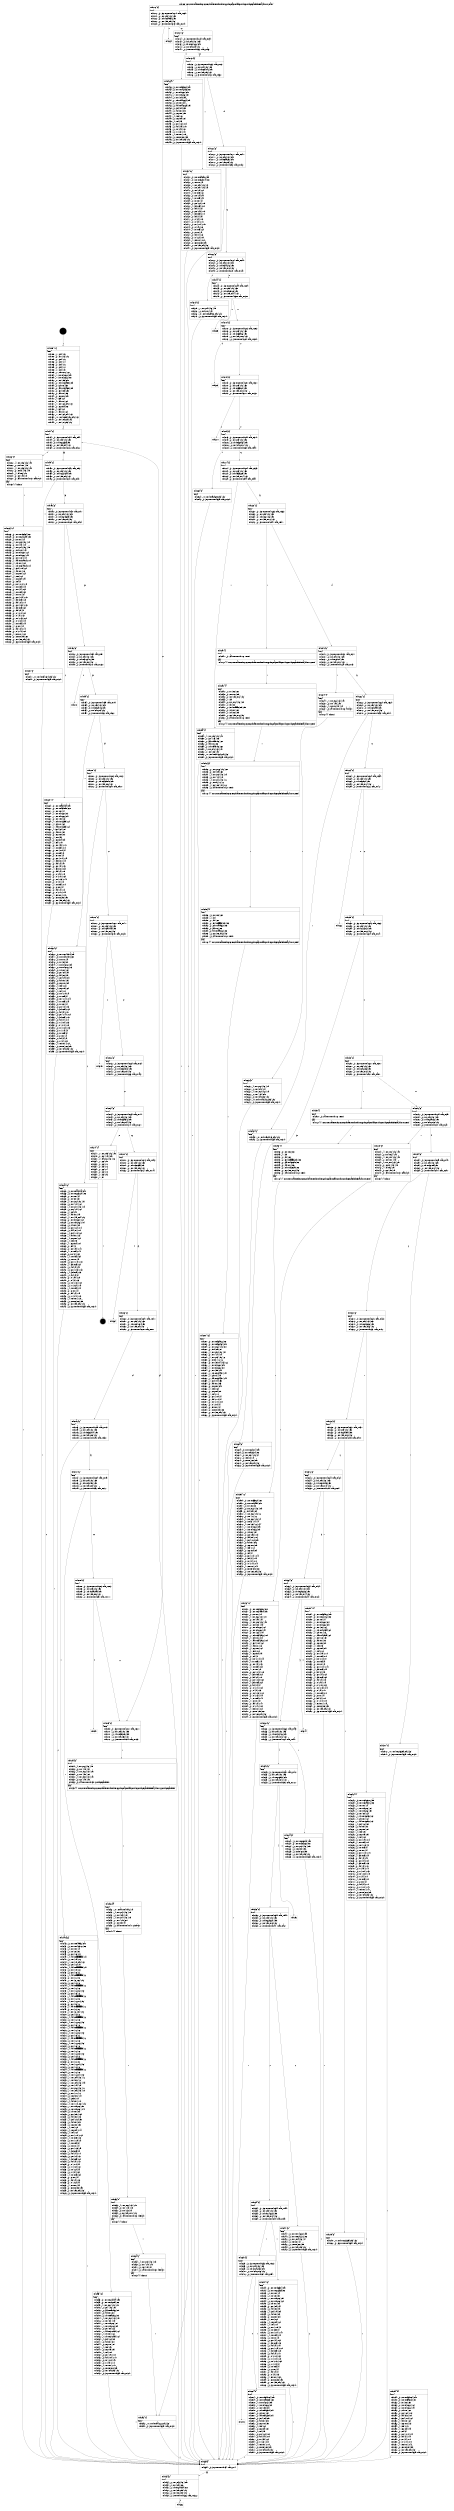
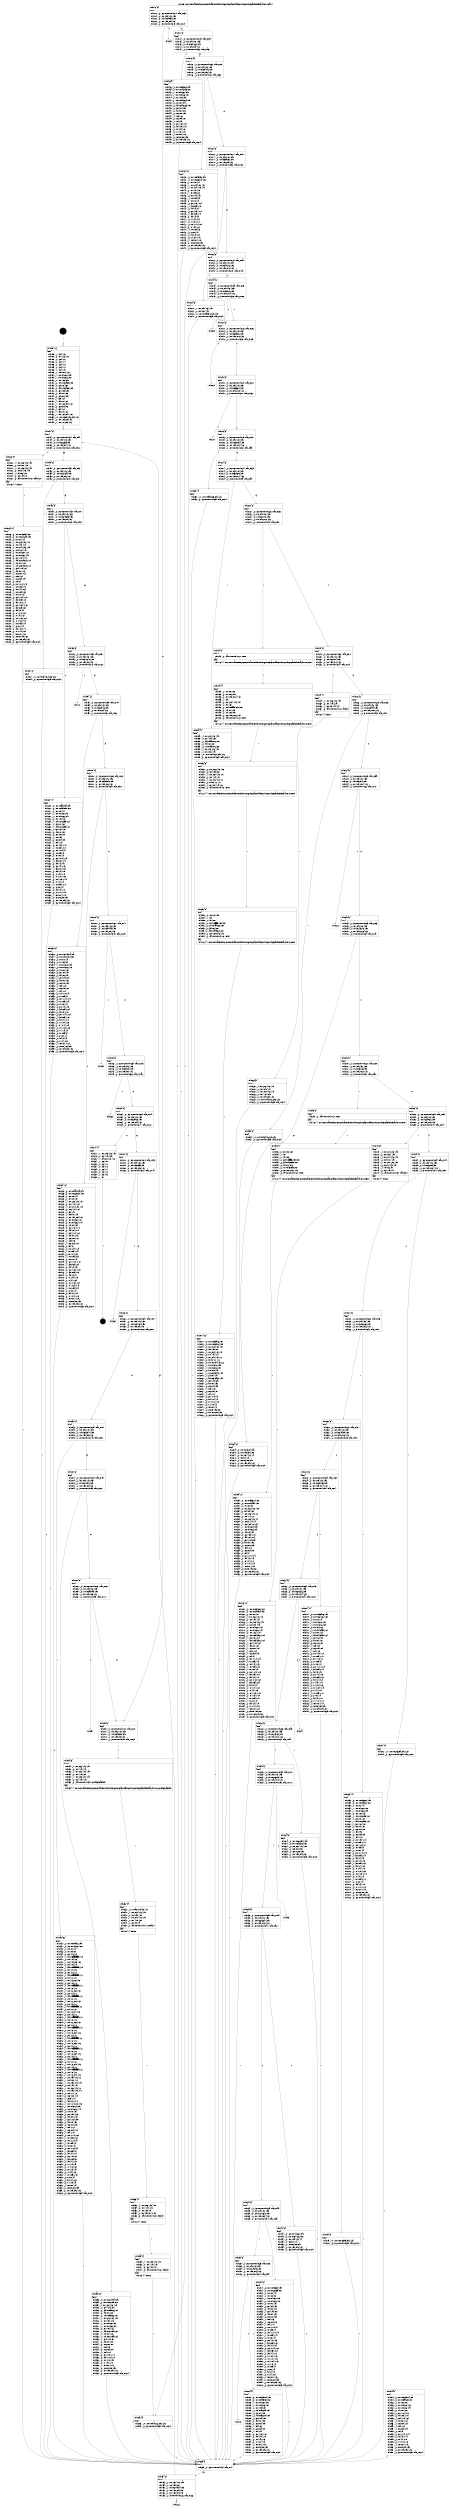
none -> (110, 1117)
